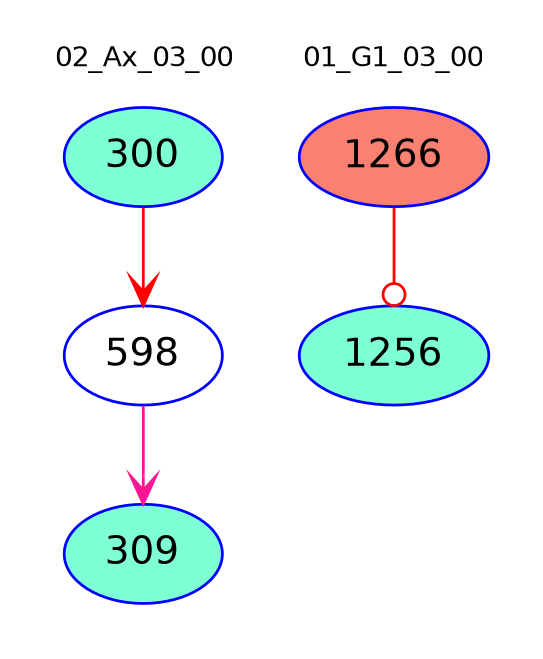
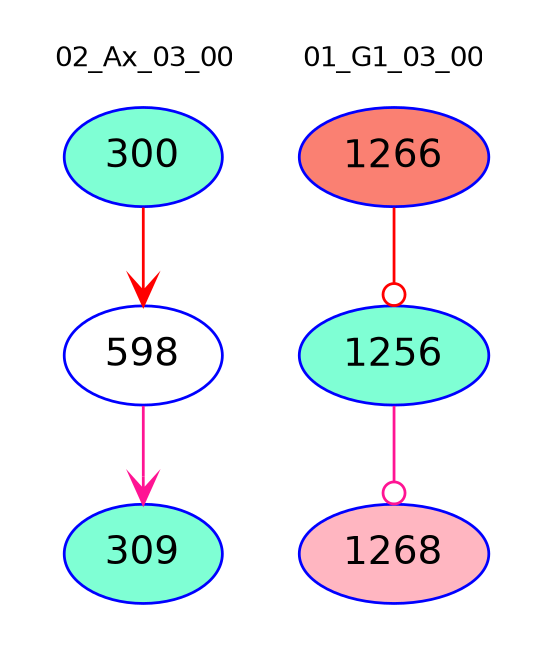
none -> (394, 554)
